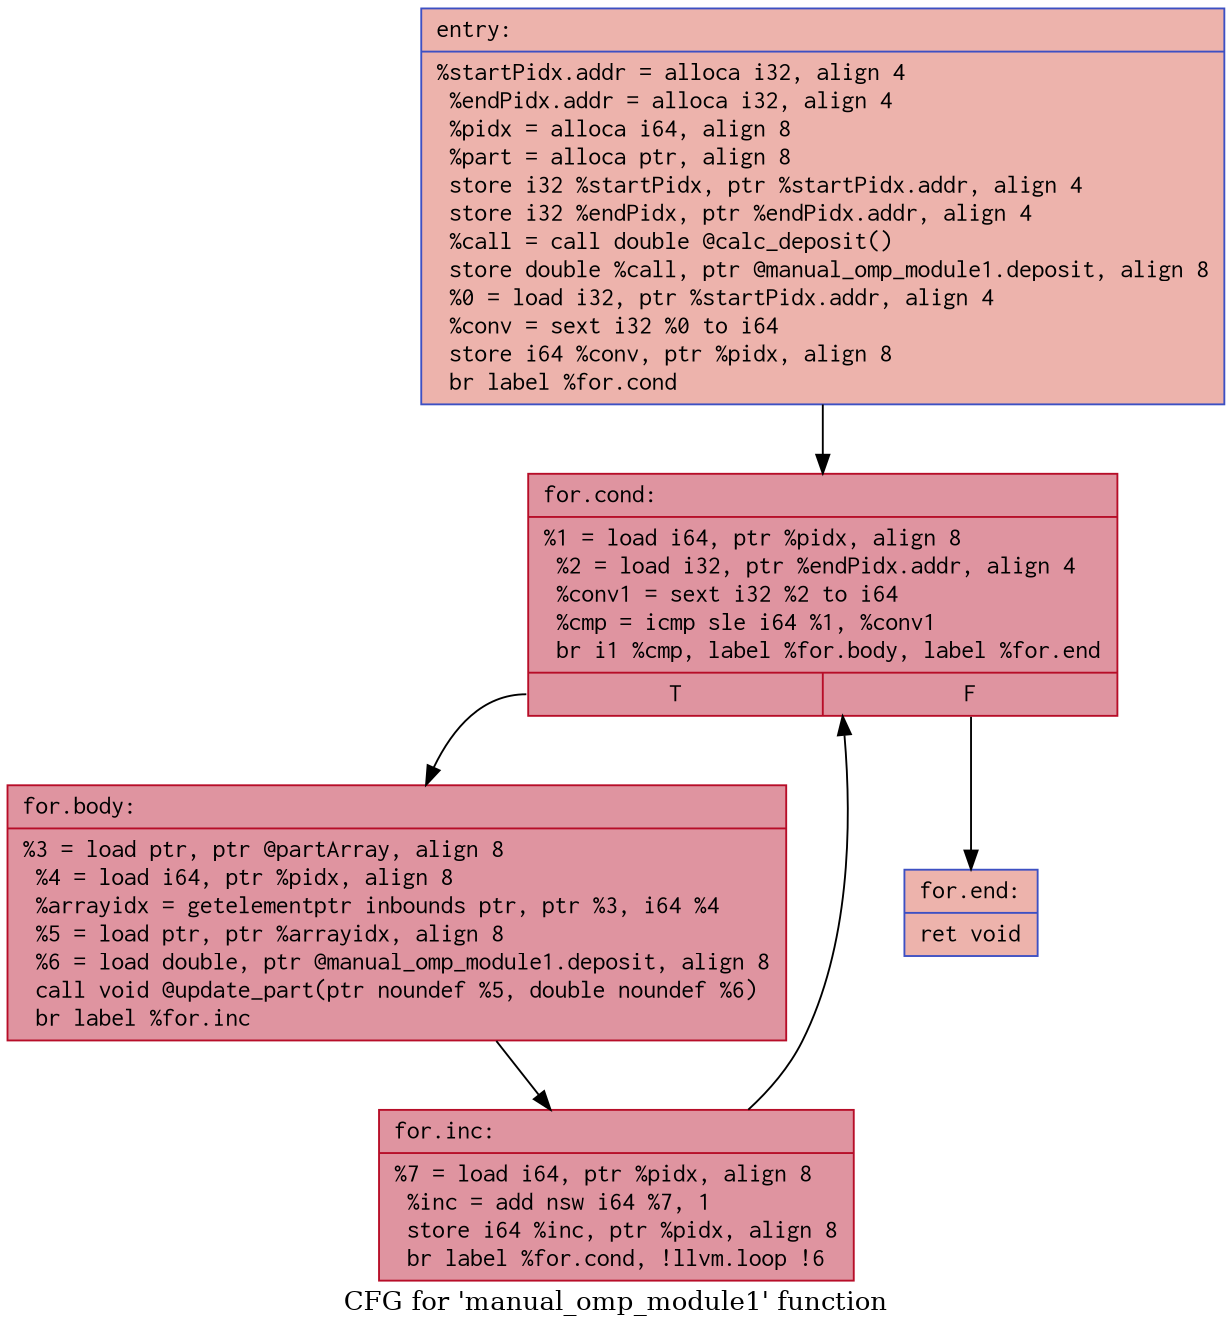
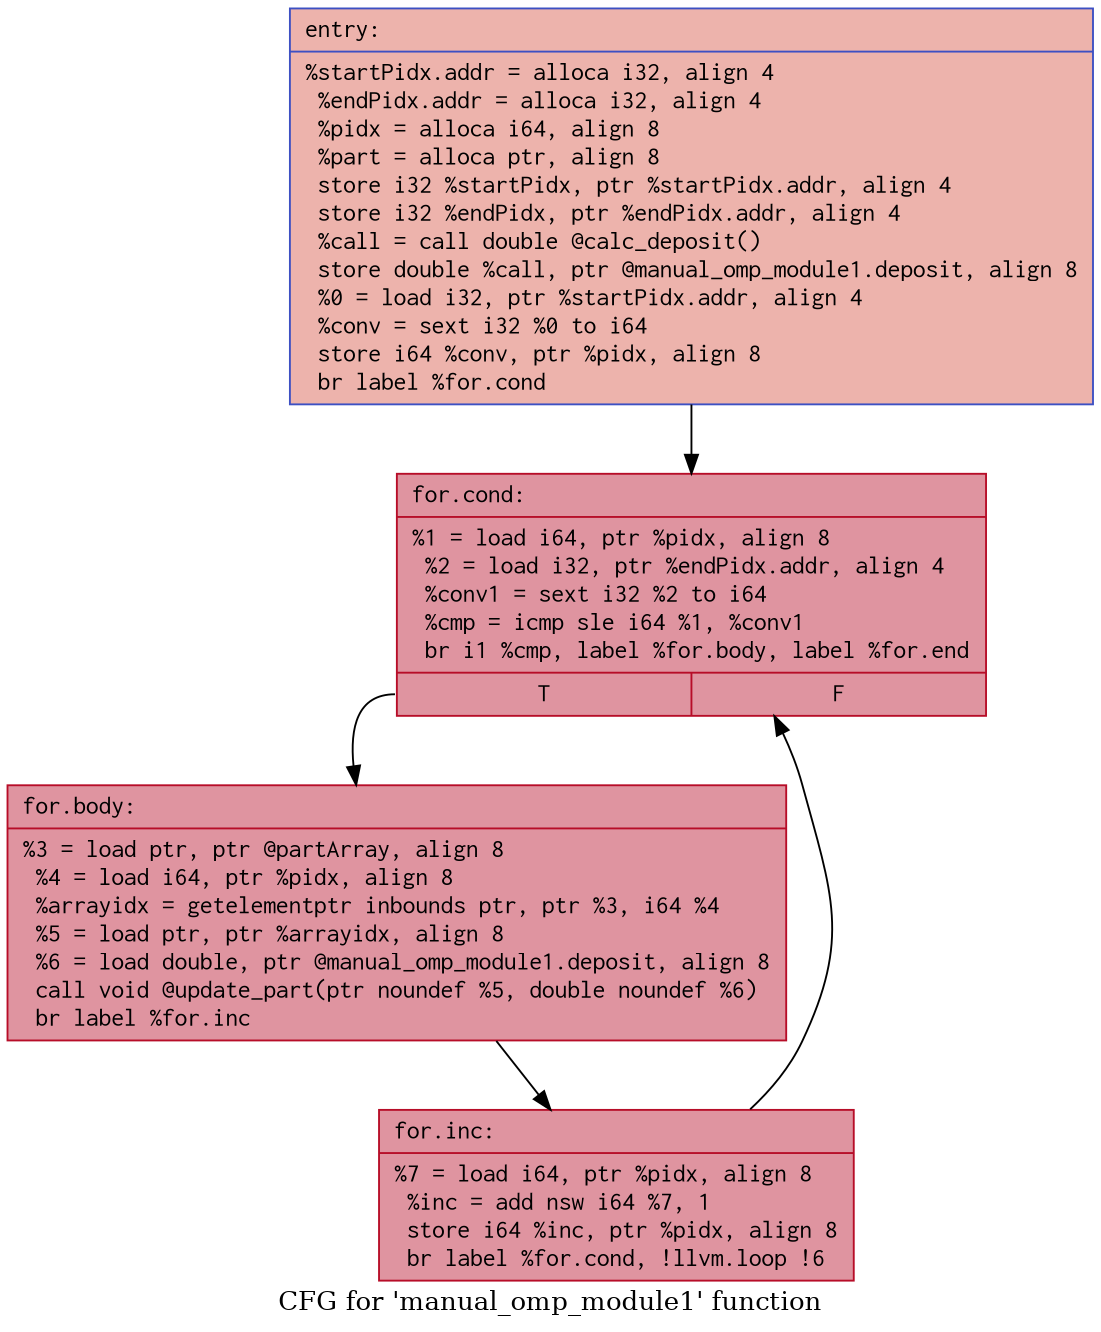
(971, 913) -> none
